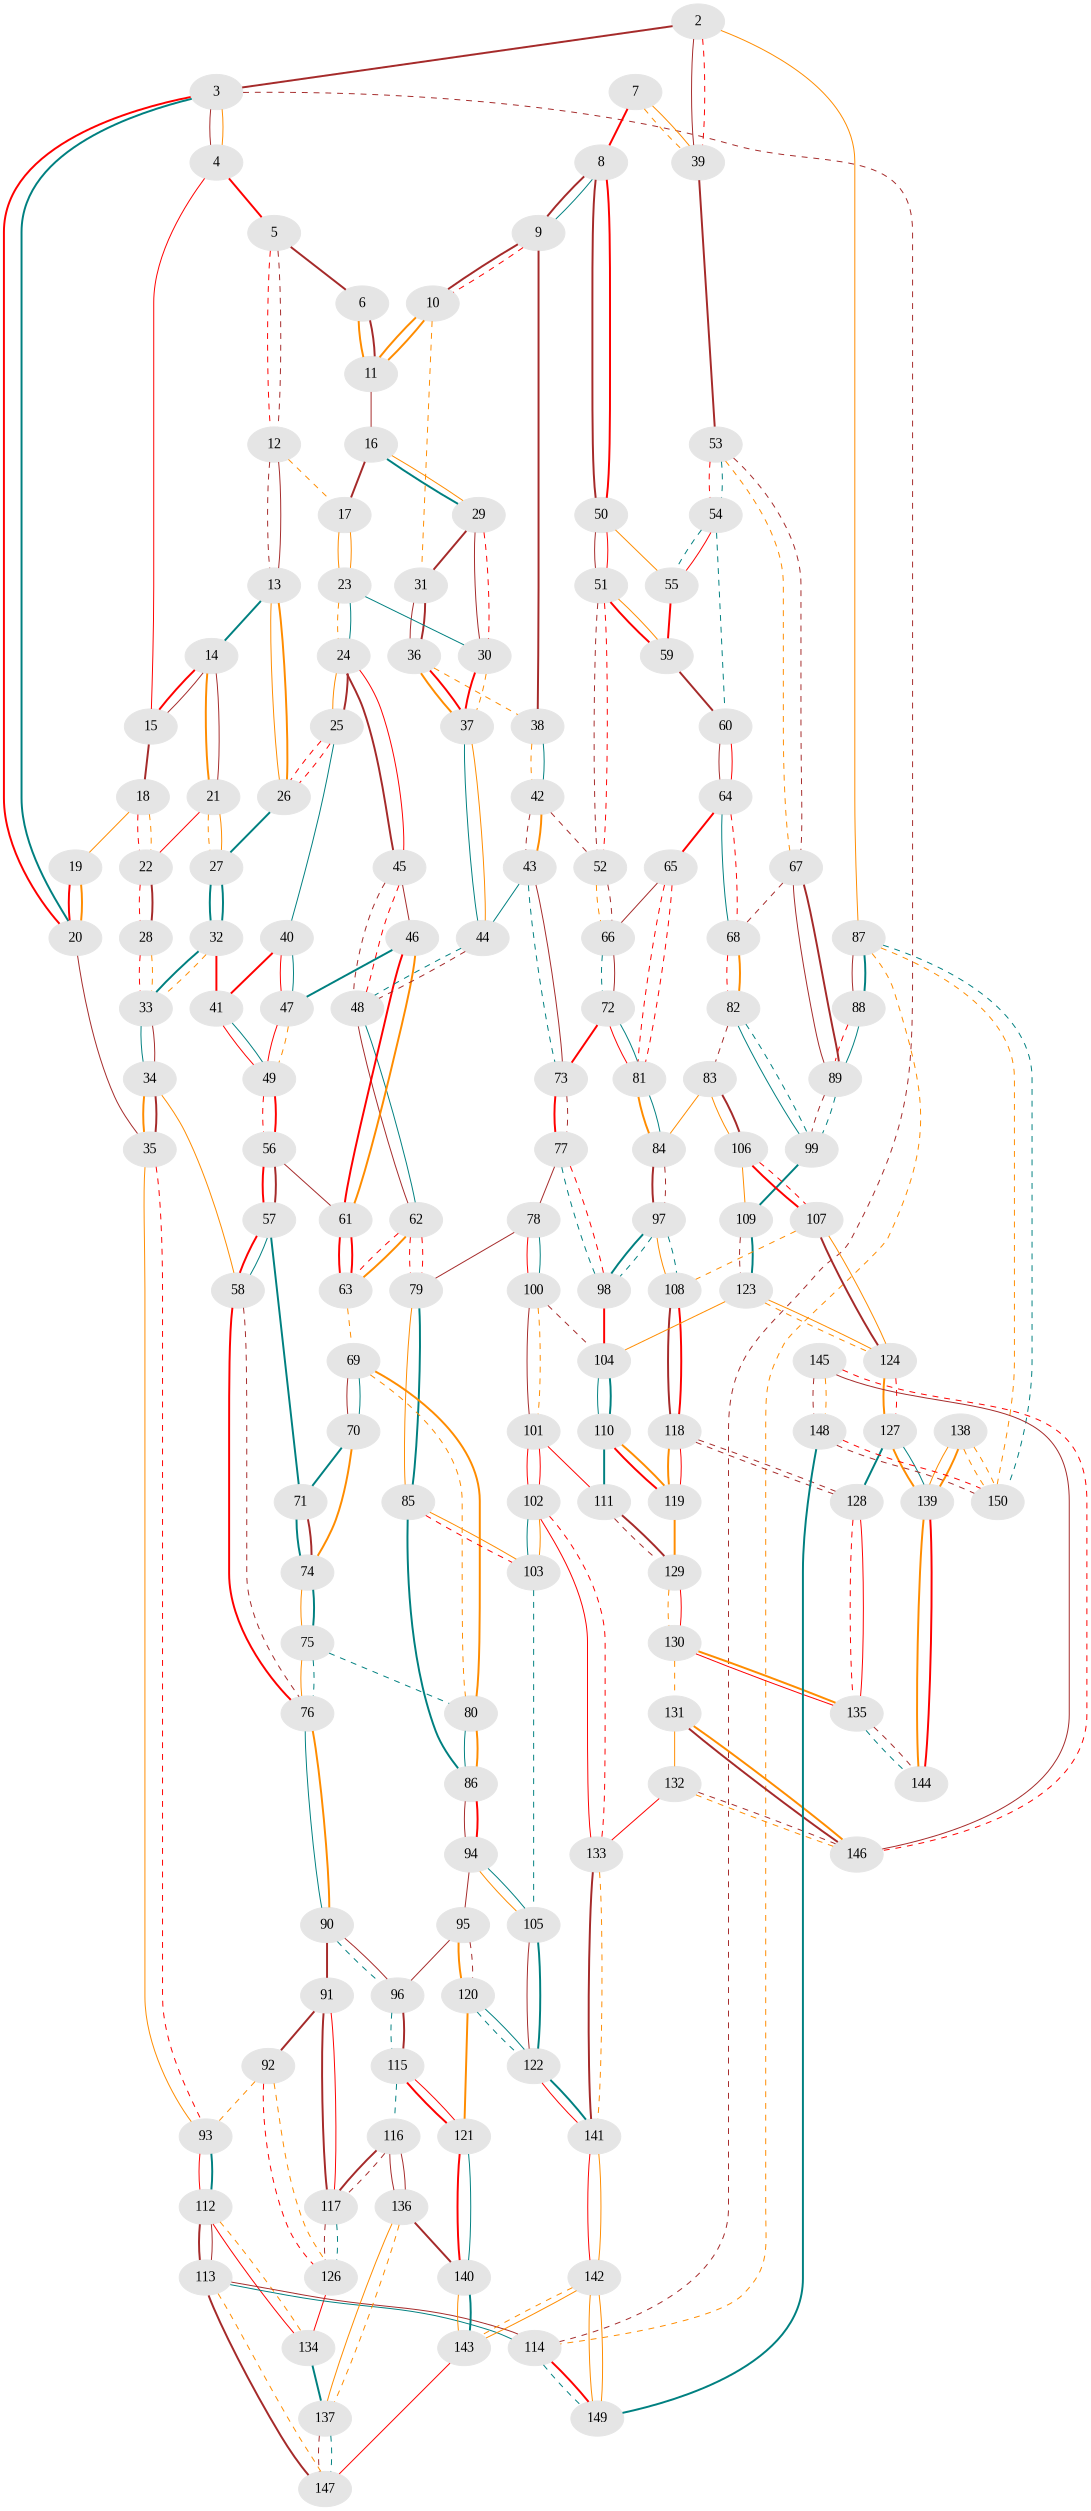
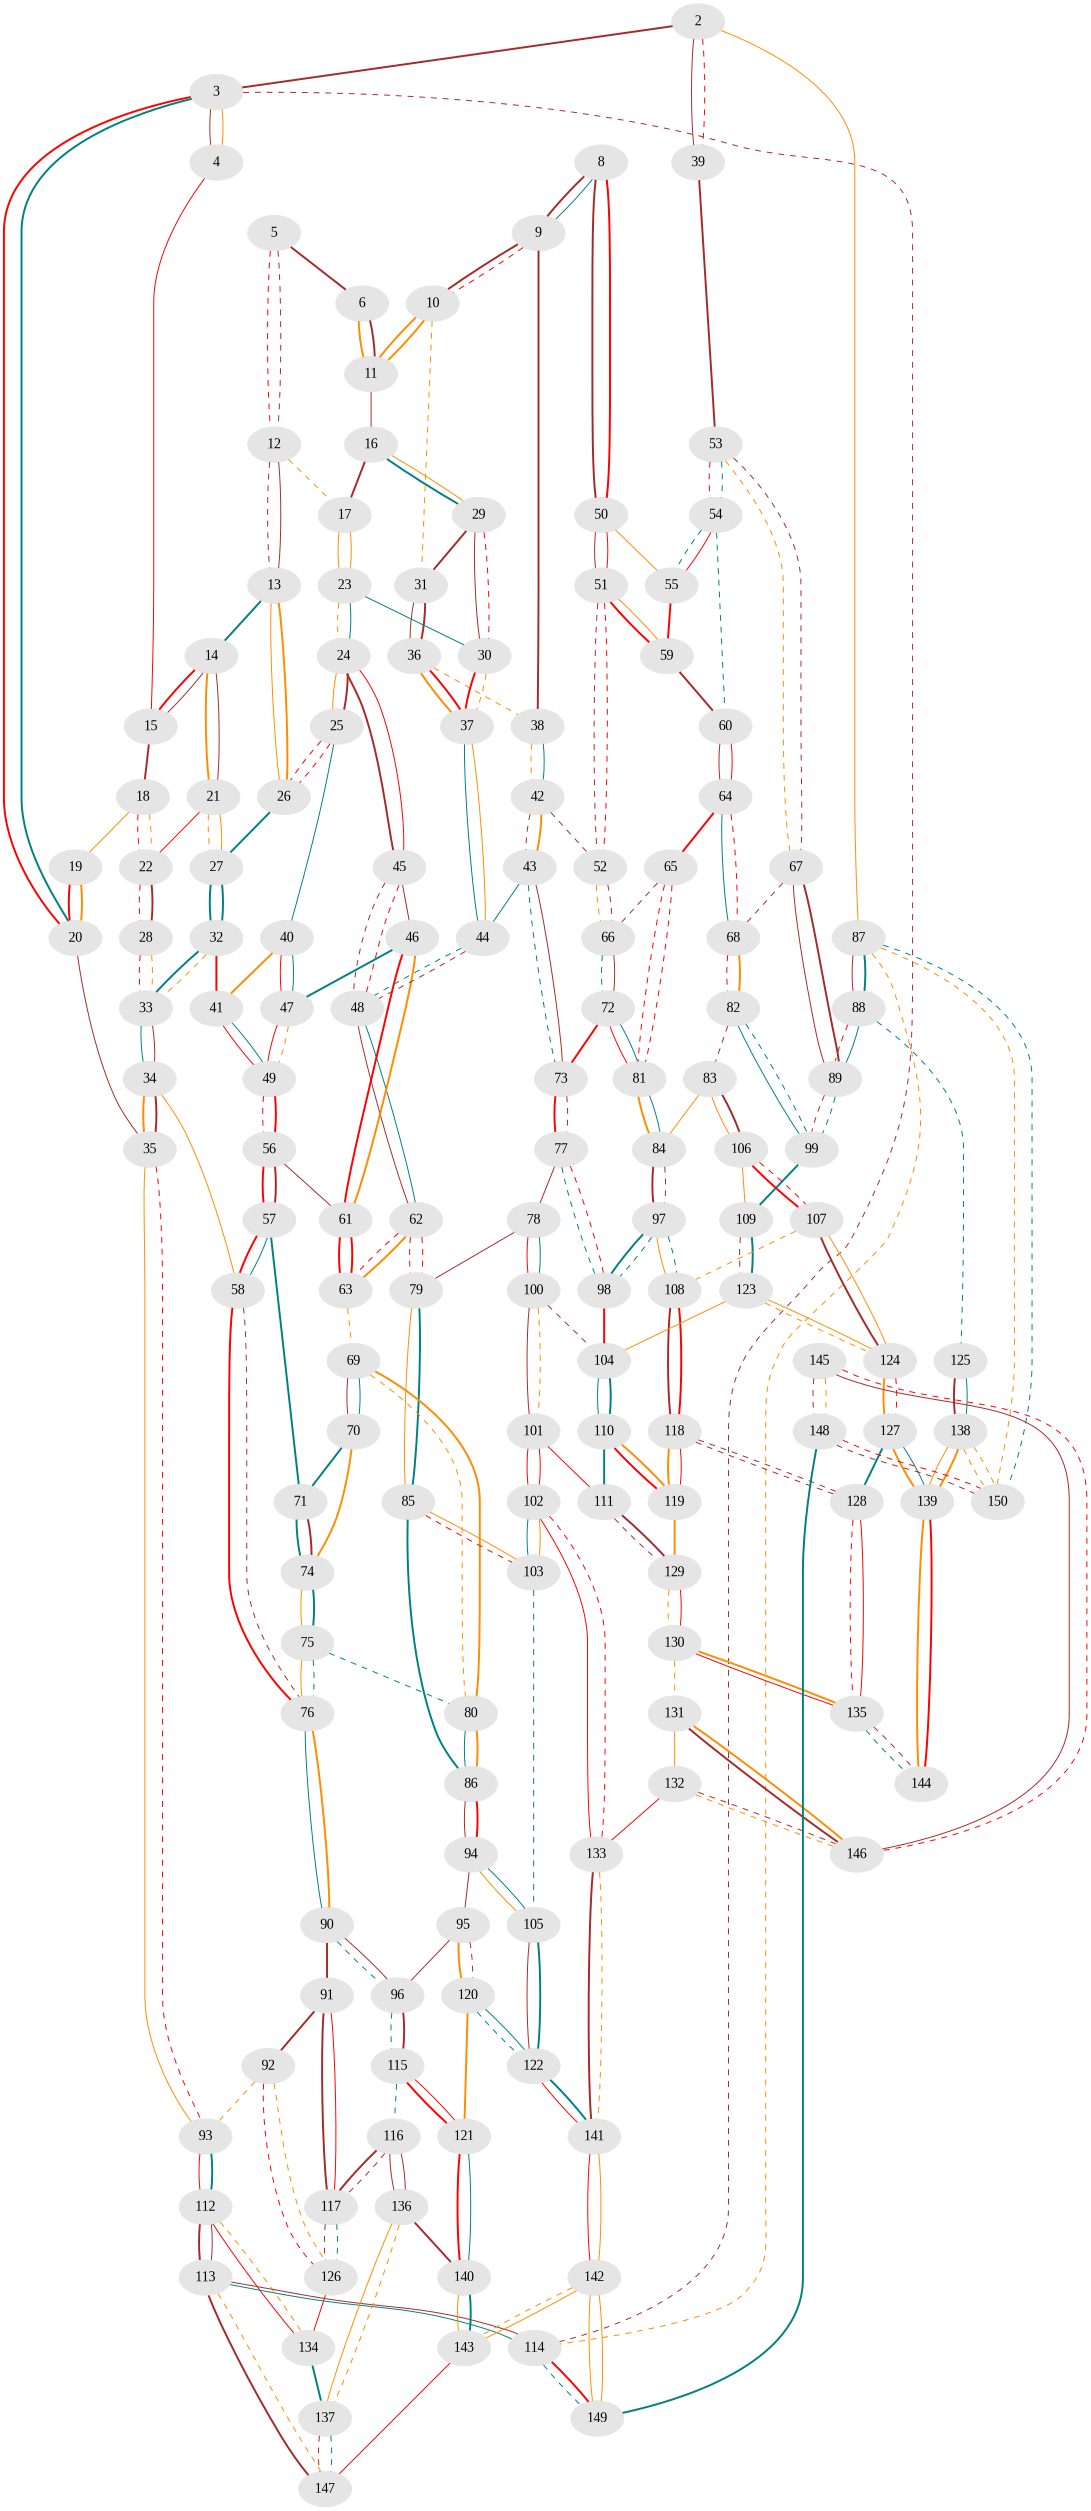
(635, 92) -> none
(245, 198) -> none
(639, 903) -> (639, 903)
(252, 973) -> (252, 973)
none -> (961, 1361)
